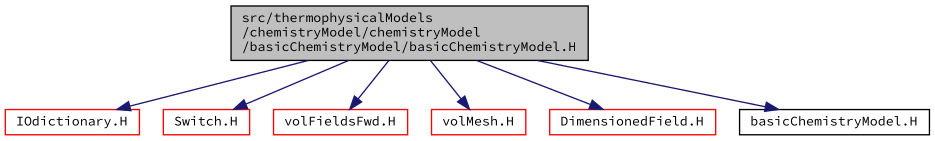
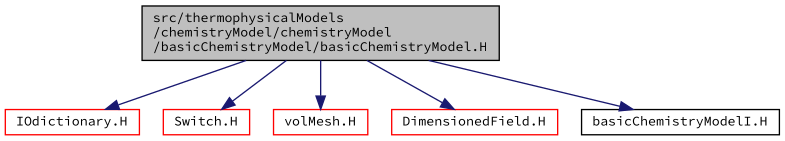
(341, 122) -> none
(835, 122) -> (680, 122)
